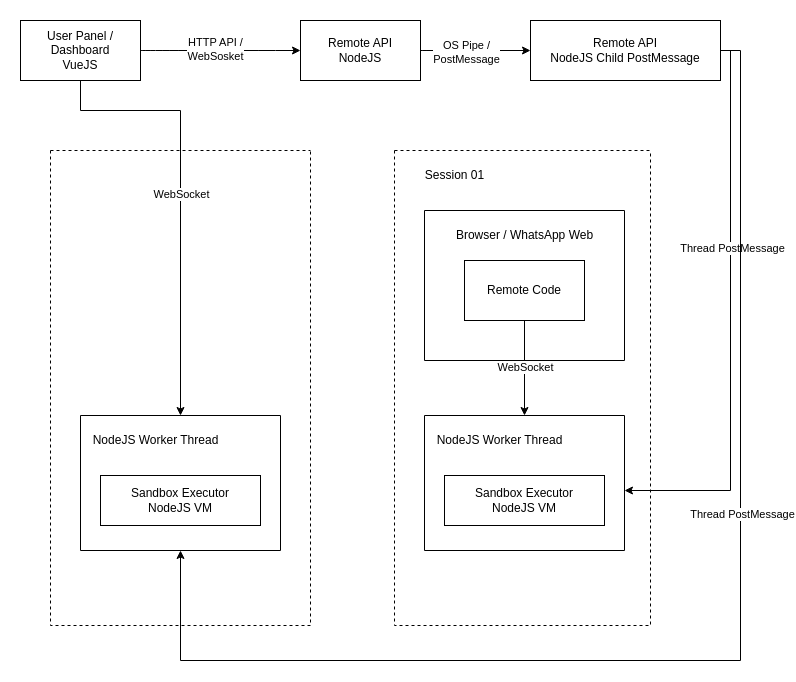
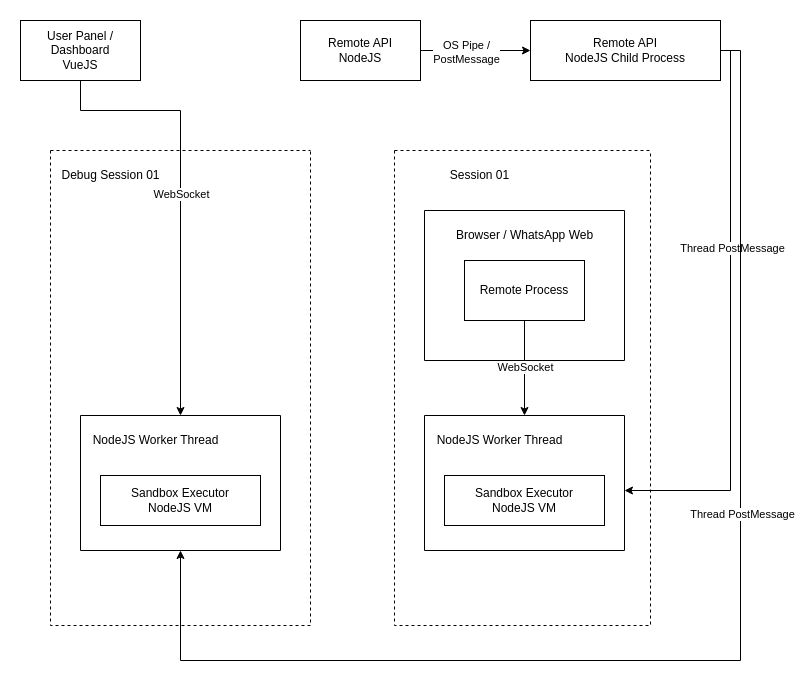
(179, 51) -> none
(626, 51) -> (626, 51)
none -> (111, 176)
(455, 176) -> (480, 176)
(525, 291) -> (525, 291)
